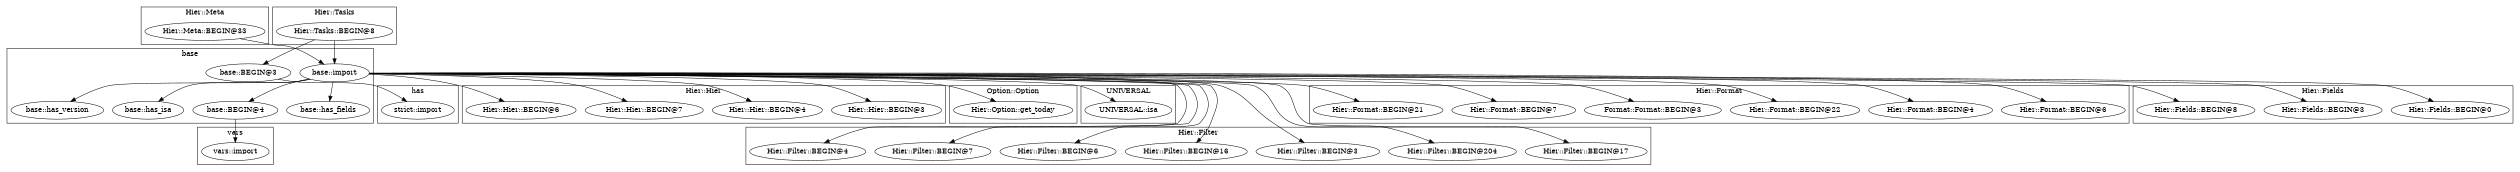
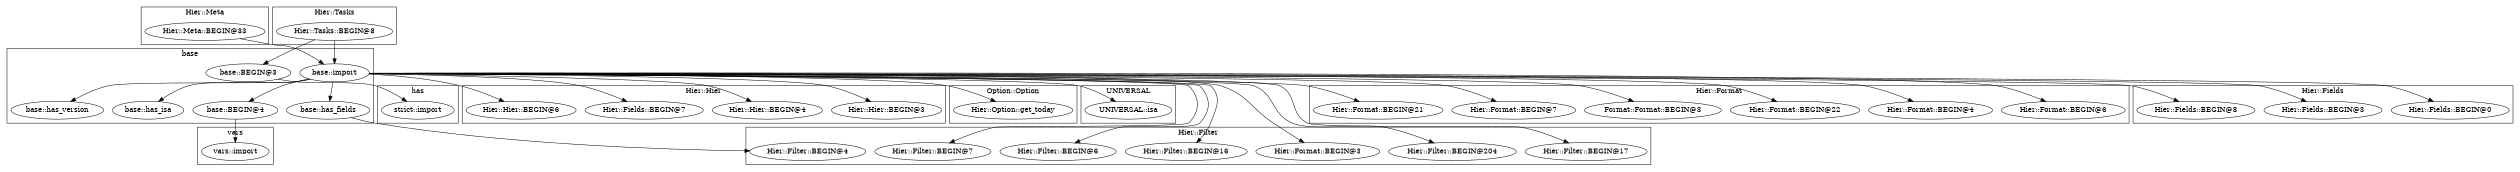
(644, 110) -> (644, 110)
(1183, 116) -> (547, 142)
(1318, 152) -> (1318, 152)
